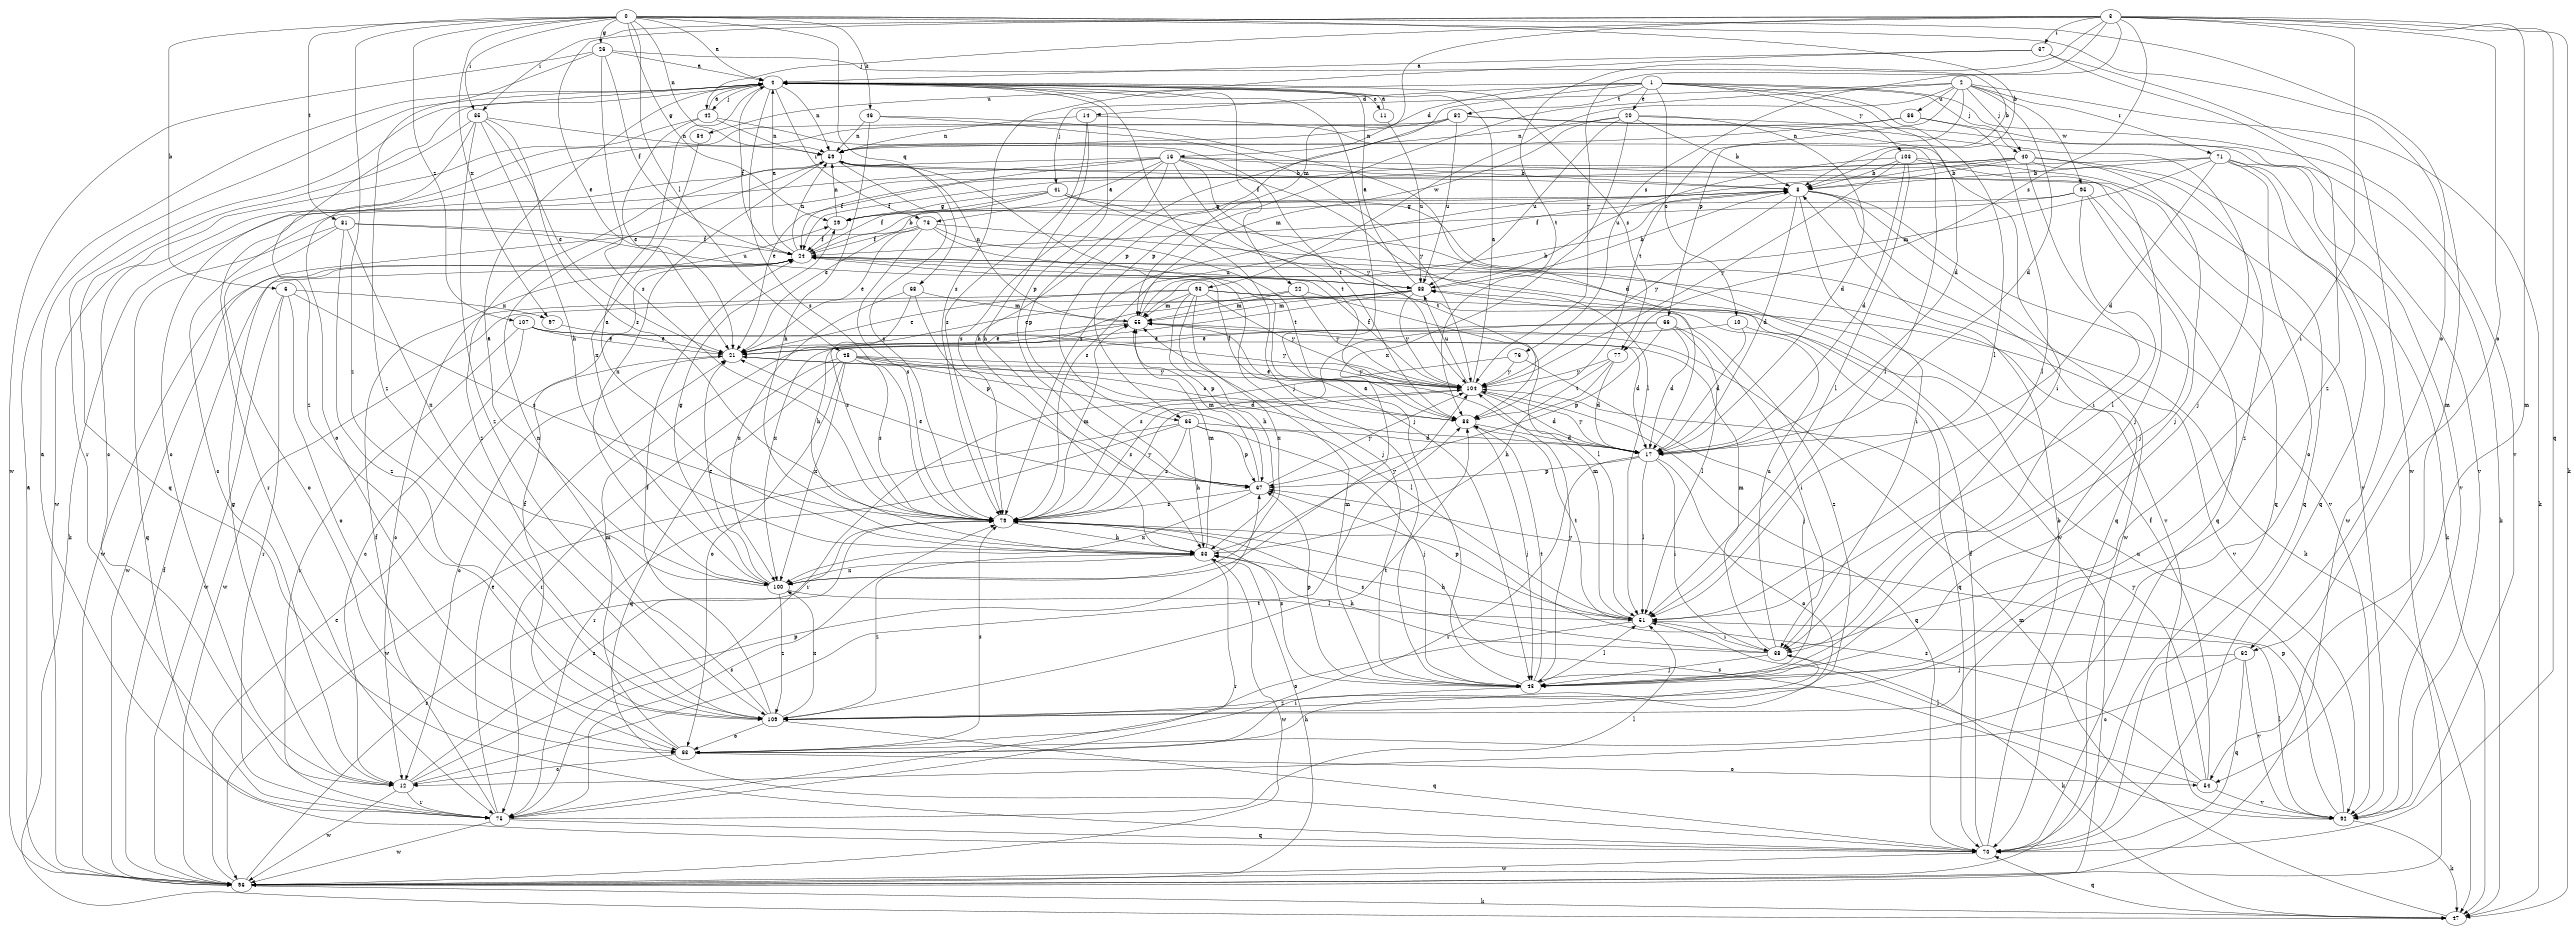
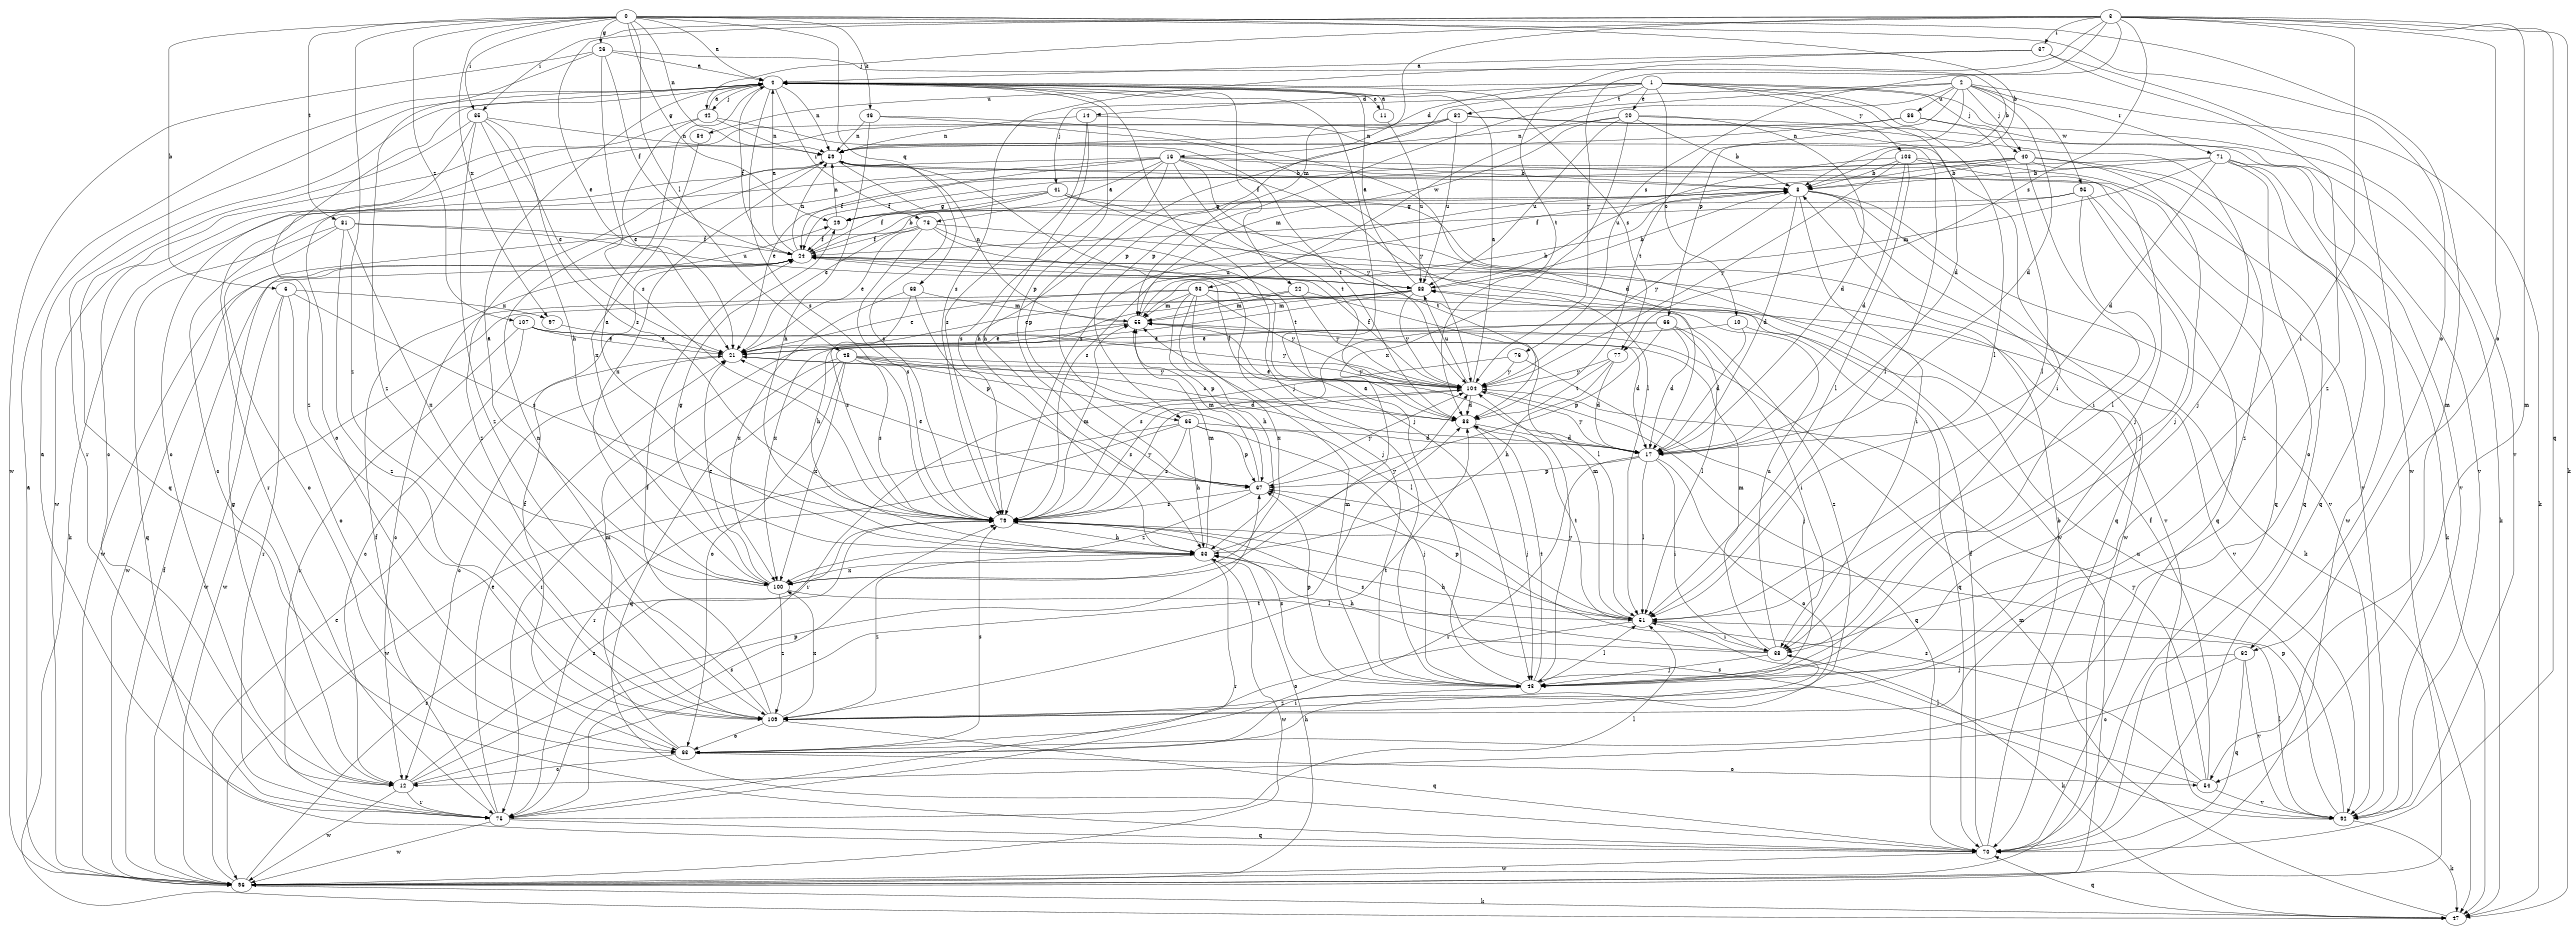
(1555, 430) -> (1469, 403)
(1144, 538) -> (1144, 538)
